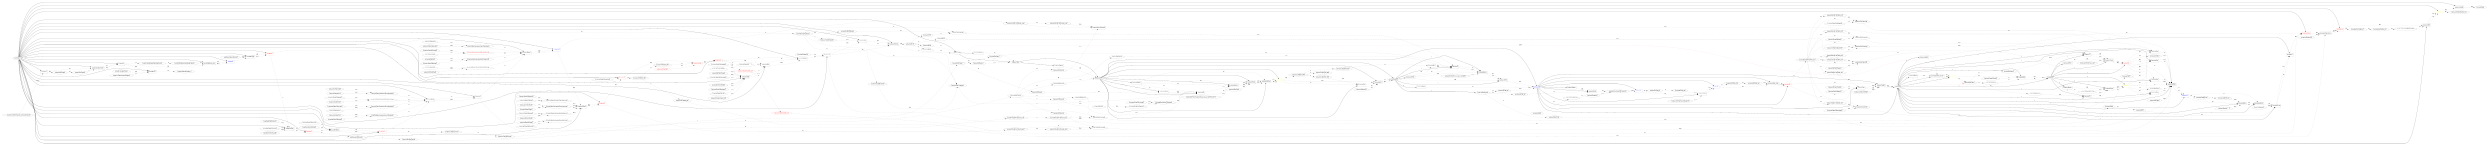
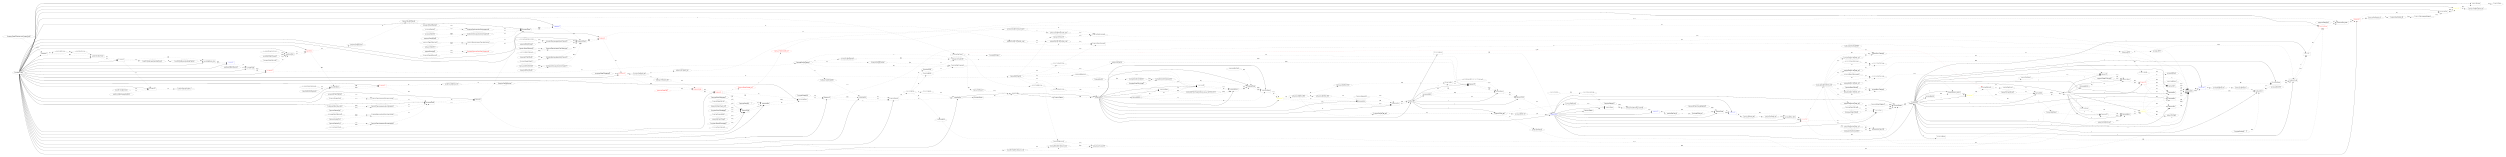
none -> (1440, 114)
